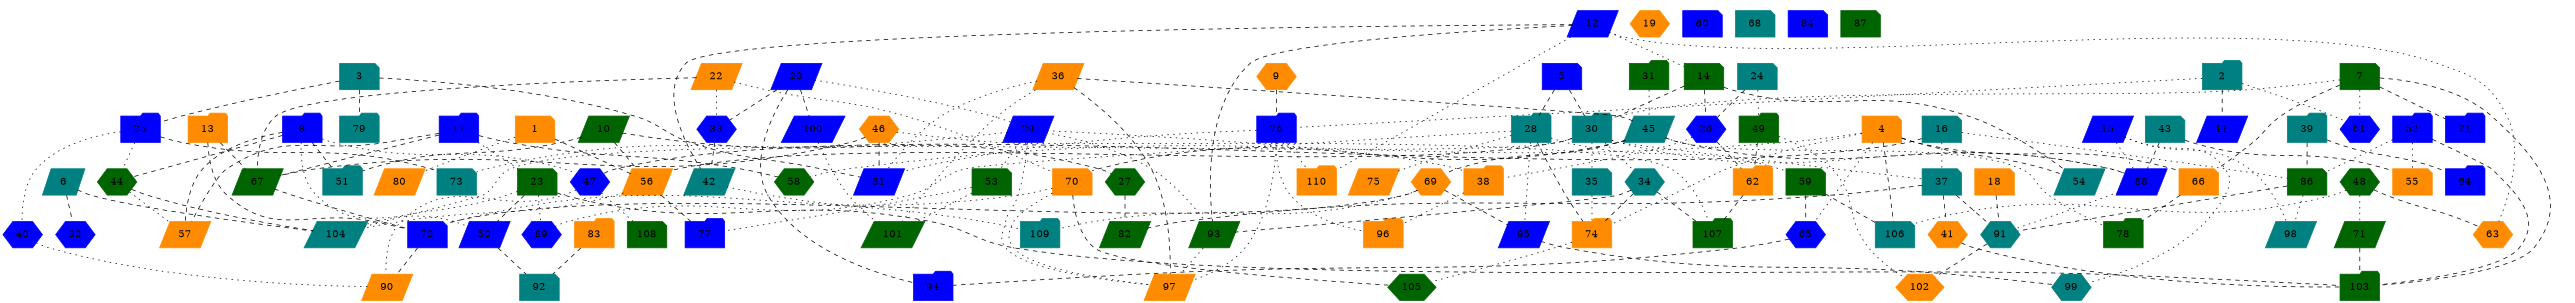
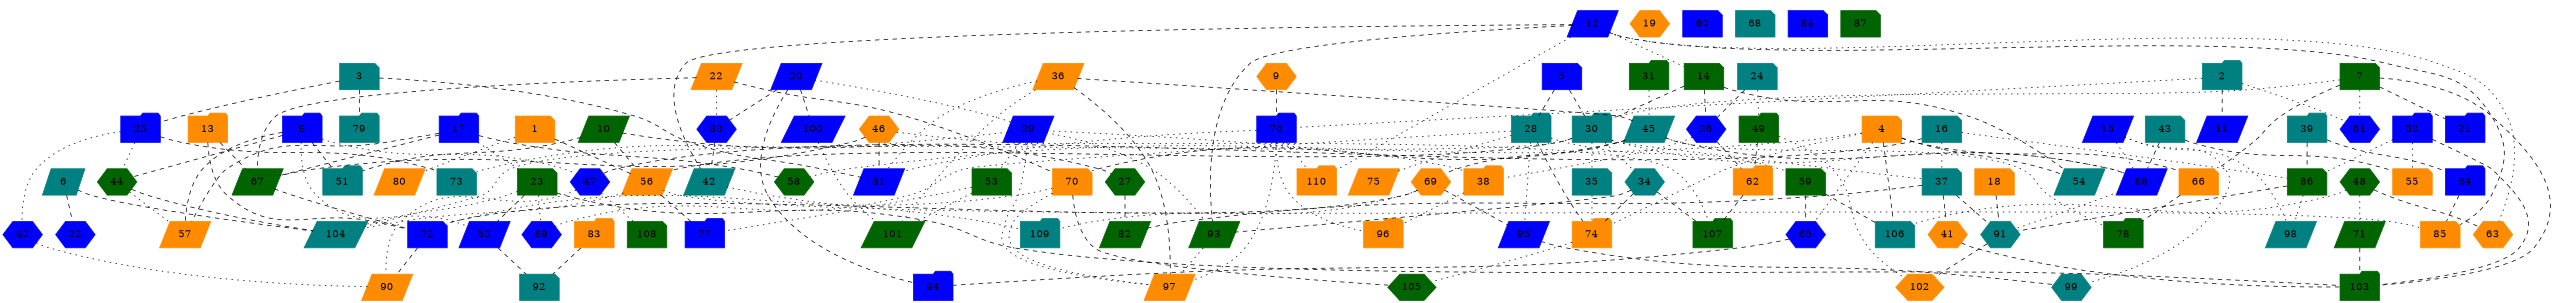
(897, 114) -> (897, 114)
none -> (2440, 235)
